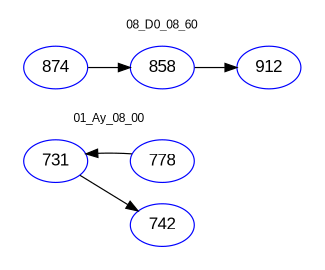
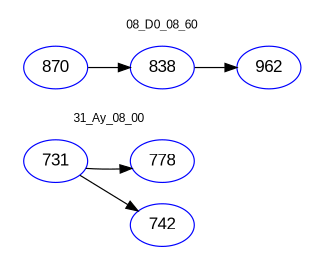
(56, 68) -> (56, 68)
(162, 68) -> (162, 68)
(269, 68) -> (269, 68)
(109, 119) -> (109, 119)
(115, 153) -> (103, 169)
